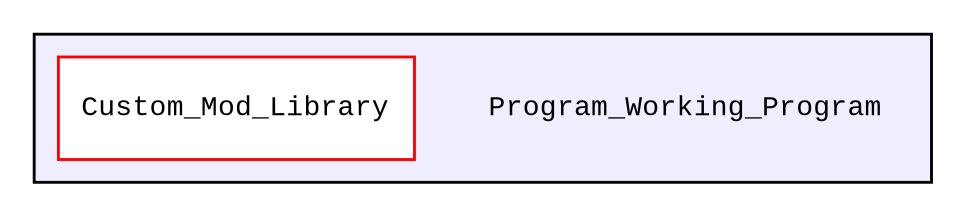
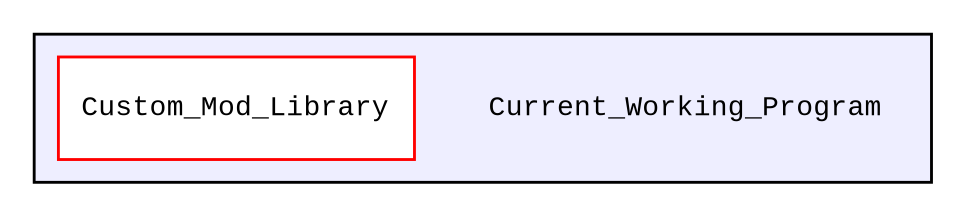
(687, 108) -> (687, 108)
